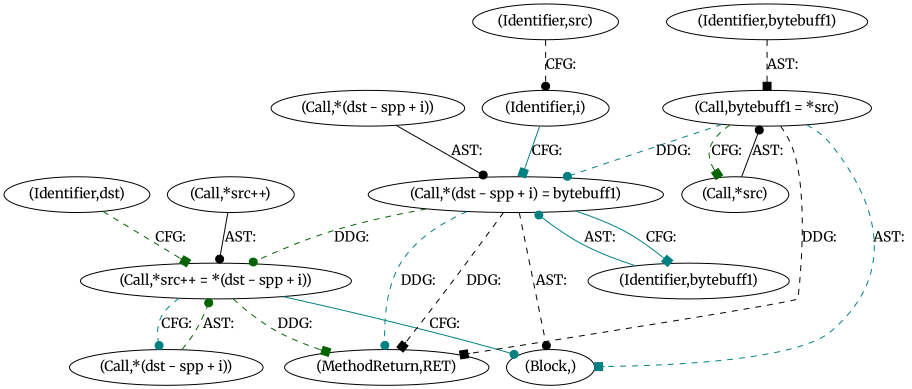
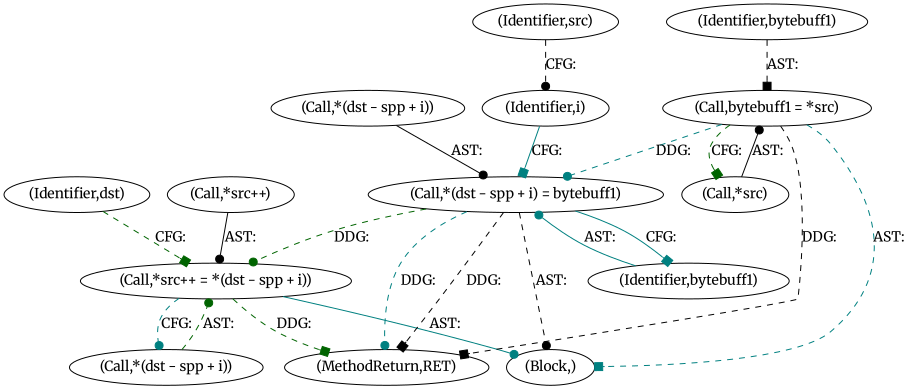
(446, 324) -> (447, 324)
